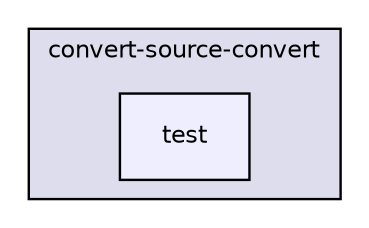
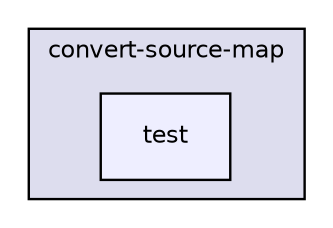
(185, 52) -> (167, 52)
